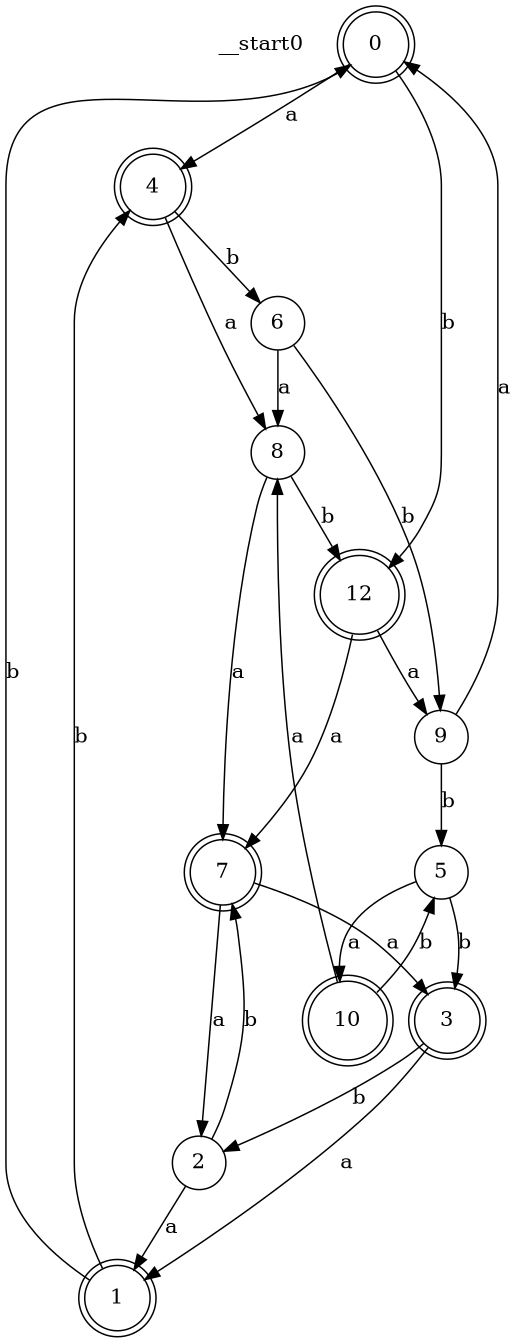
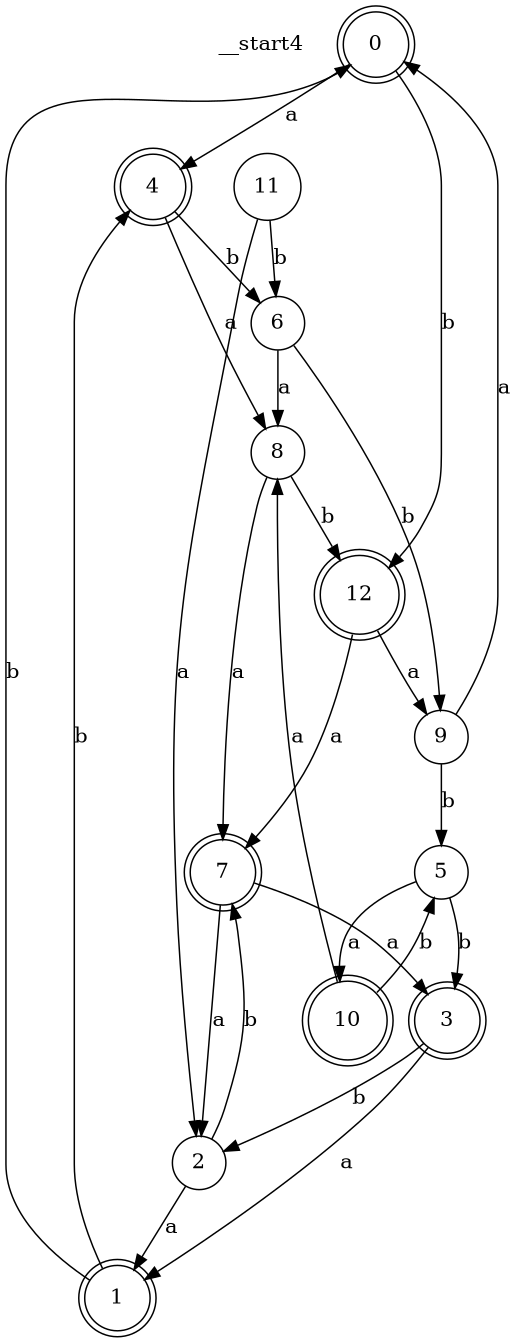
(262, 45) -> (262, 45)
none -> (268, 187)
